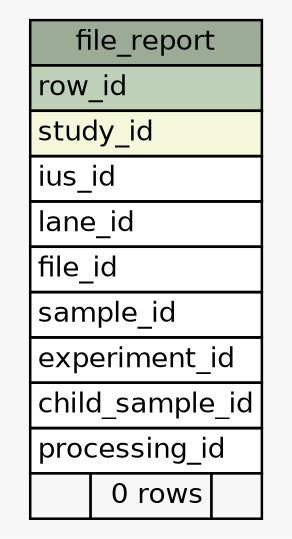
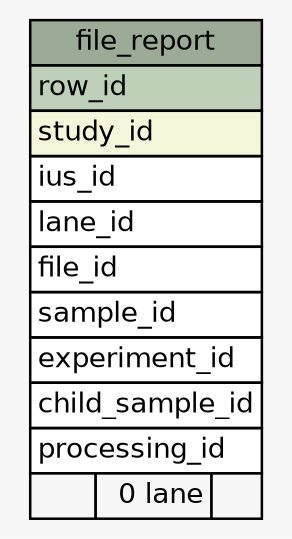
(157, 495) -> (161, 495)
